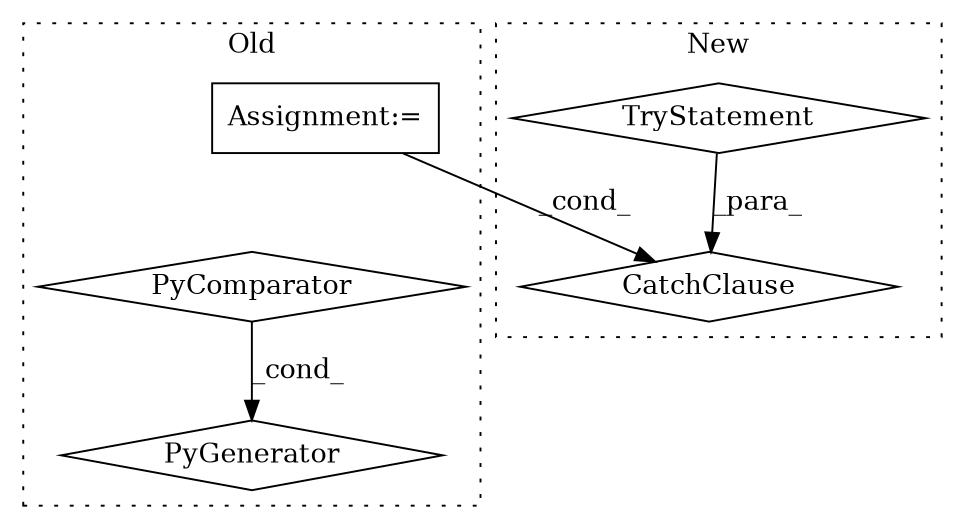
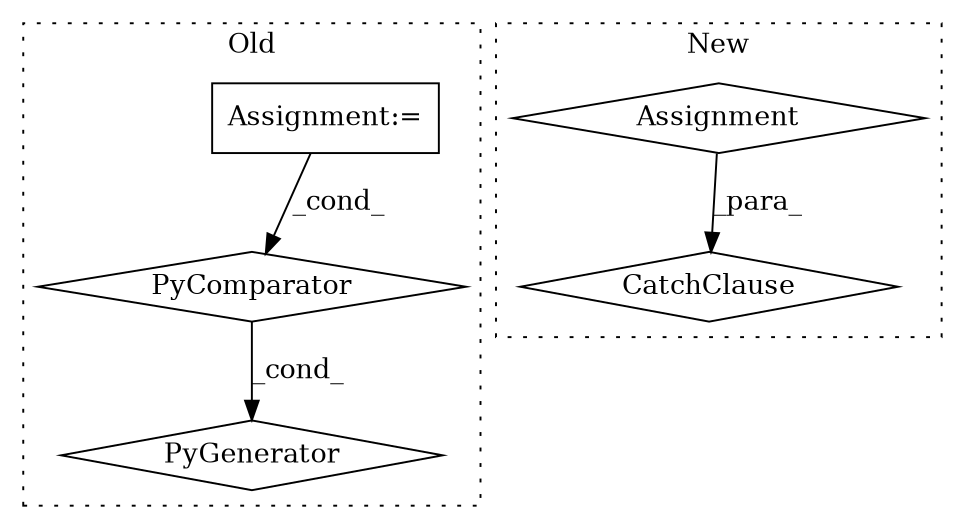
(719, 118) -> (719, 118)
(520, 204) -> (292, 195)
